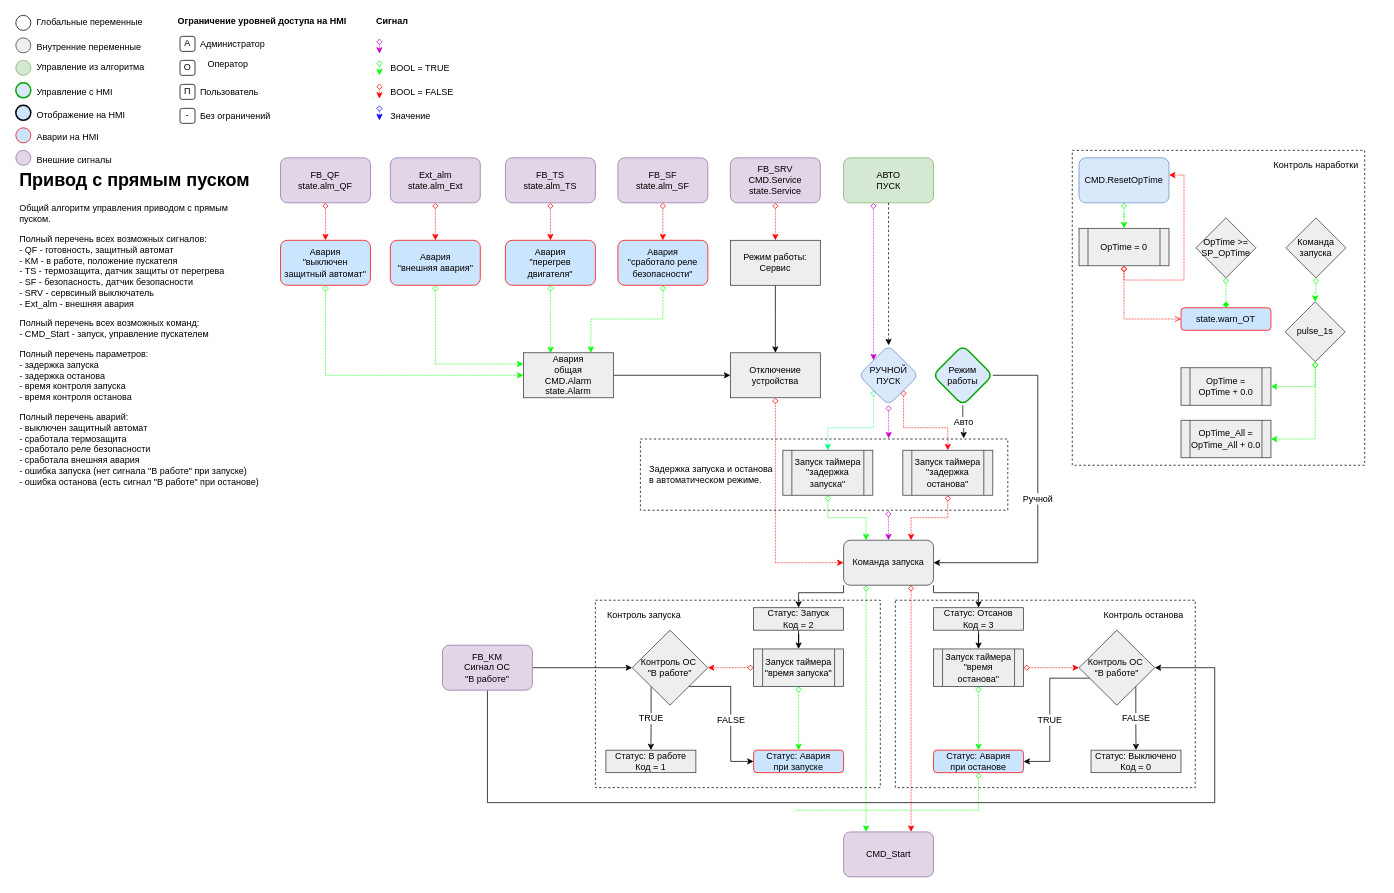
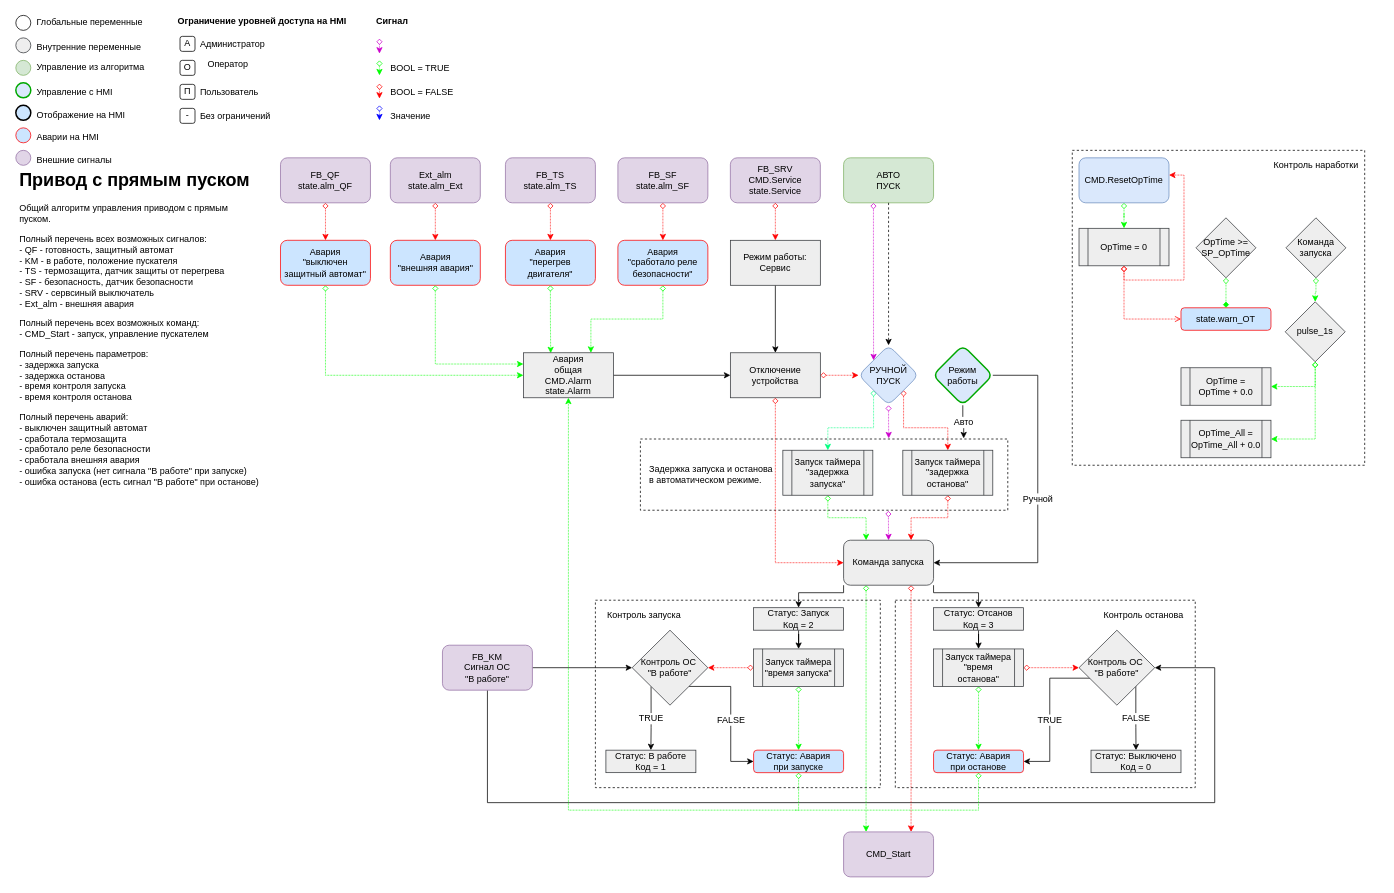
none -> (852, 375)
none -> (568, 404)
